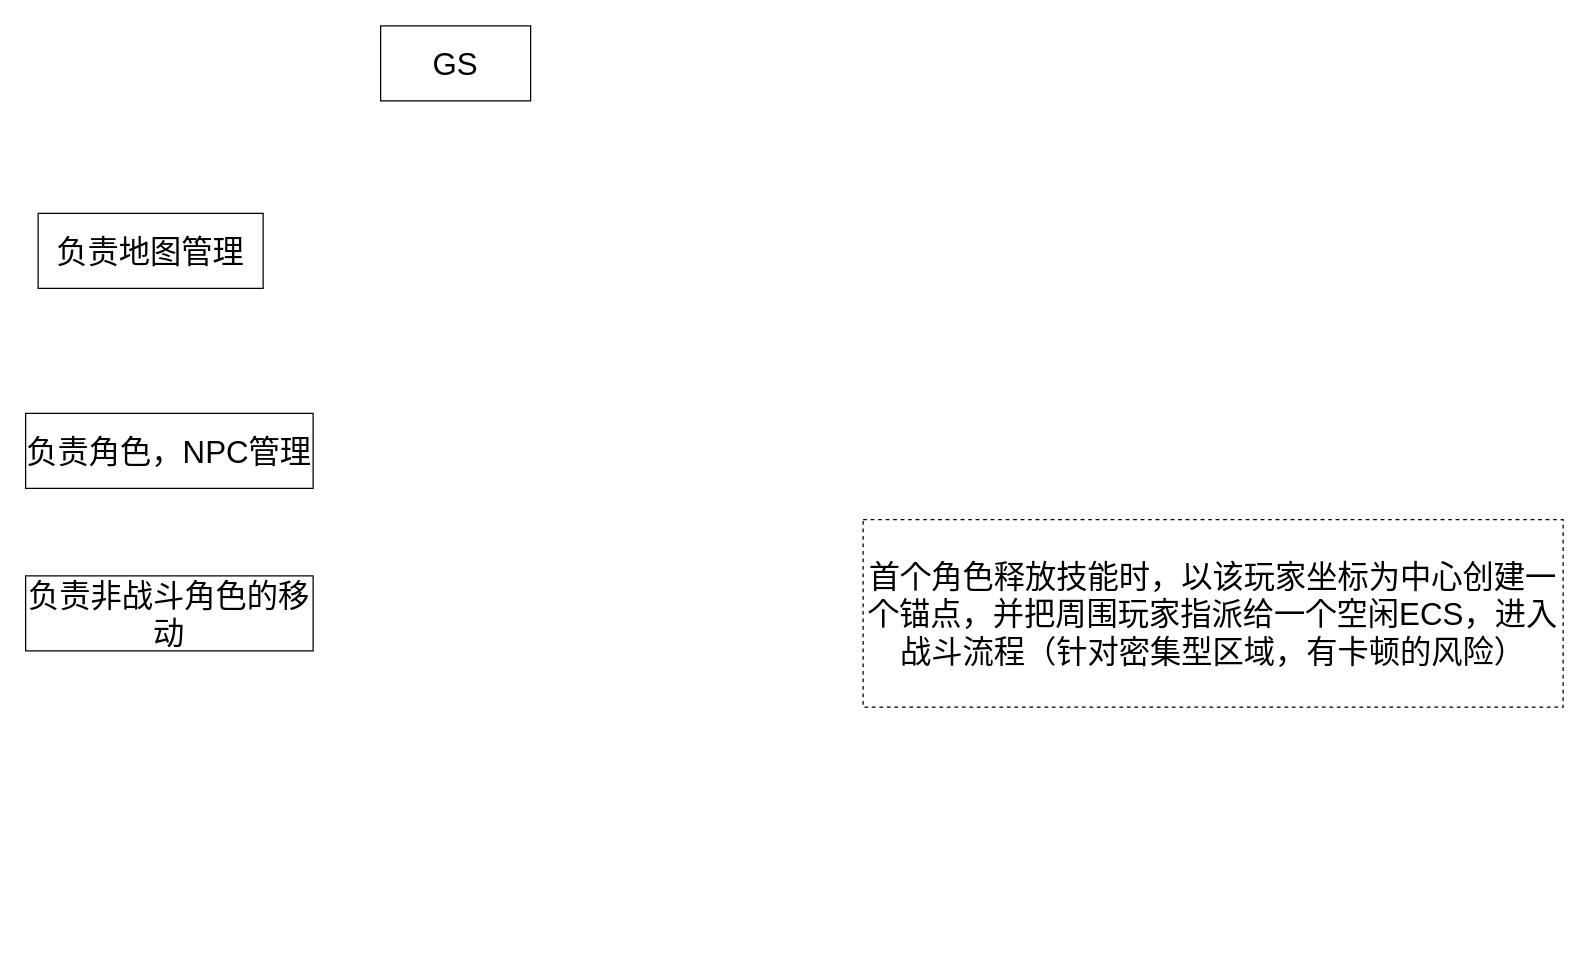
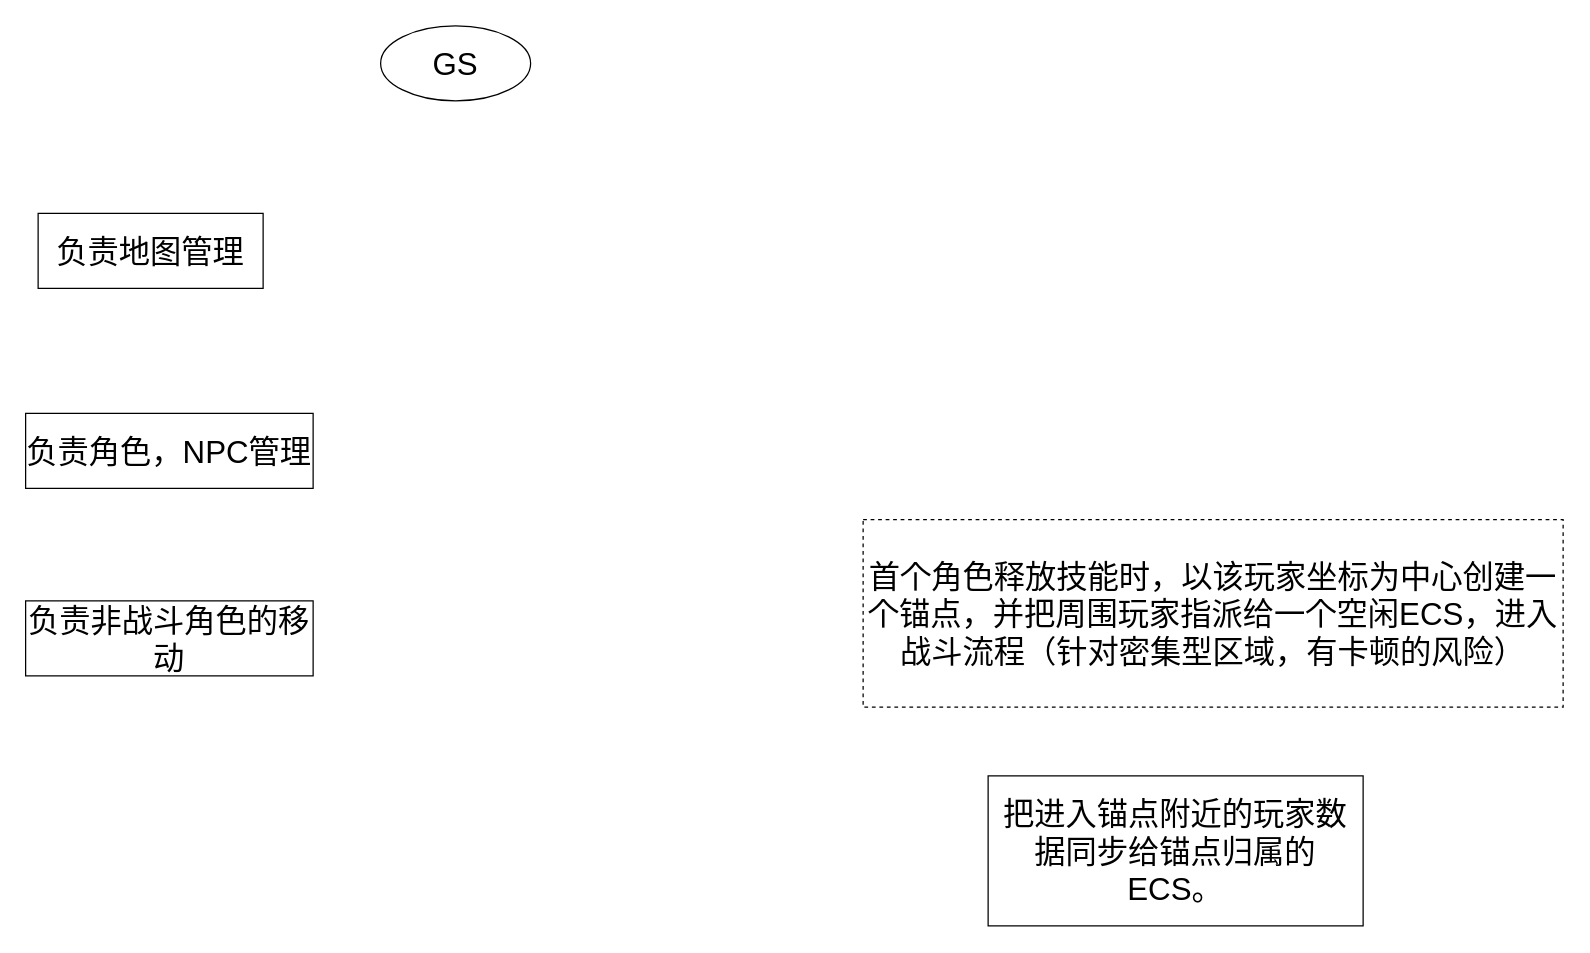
(456, 63) -> (456, 63)
(169, 613) -> (169, 638)
none -> (1176, 851)
